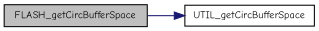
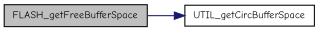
(76, 16) -> (76, 16)
